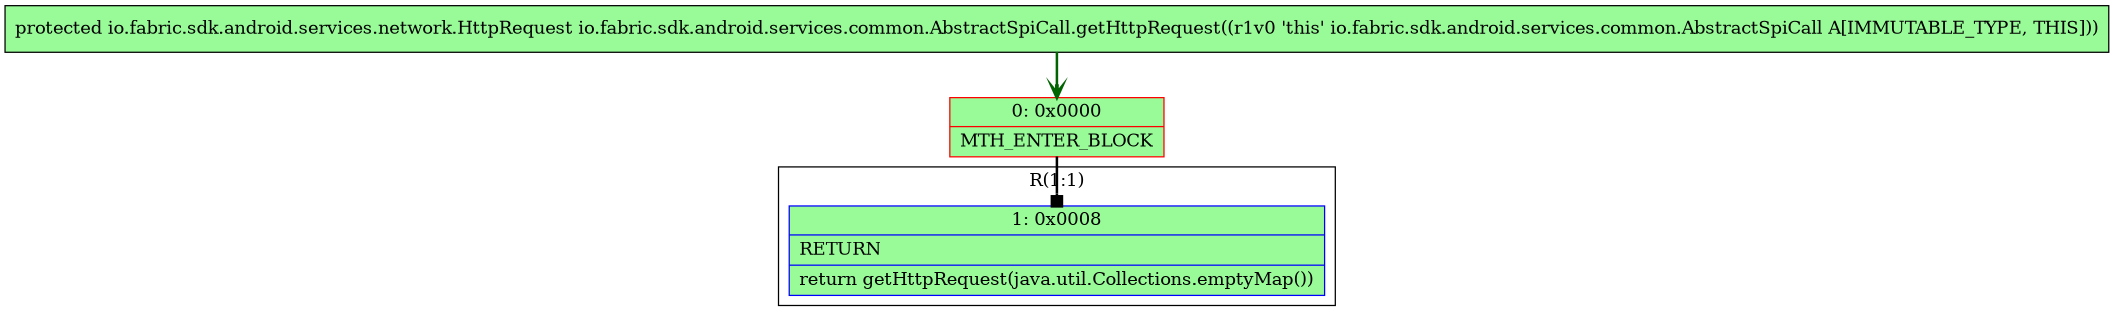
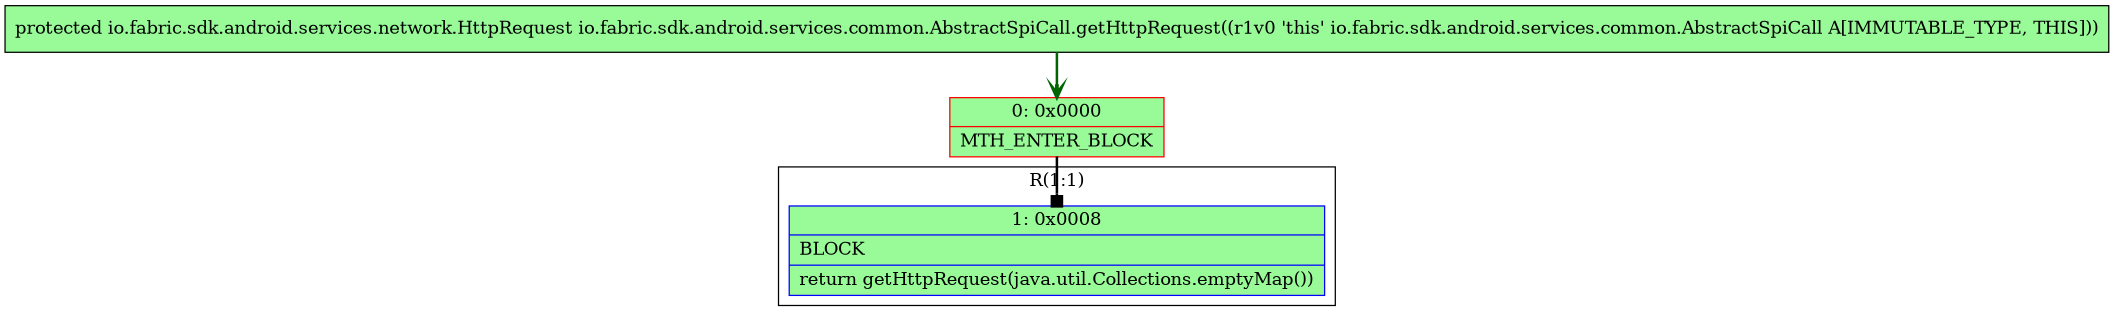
(840, 249) -> (832, 249)
